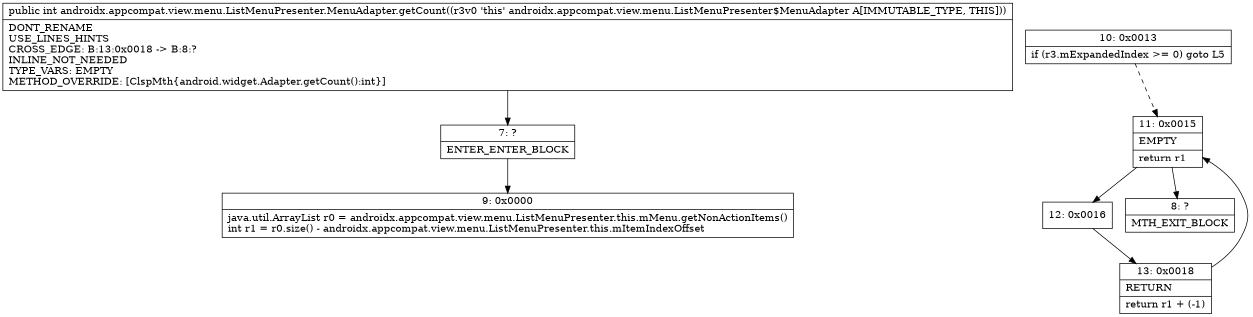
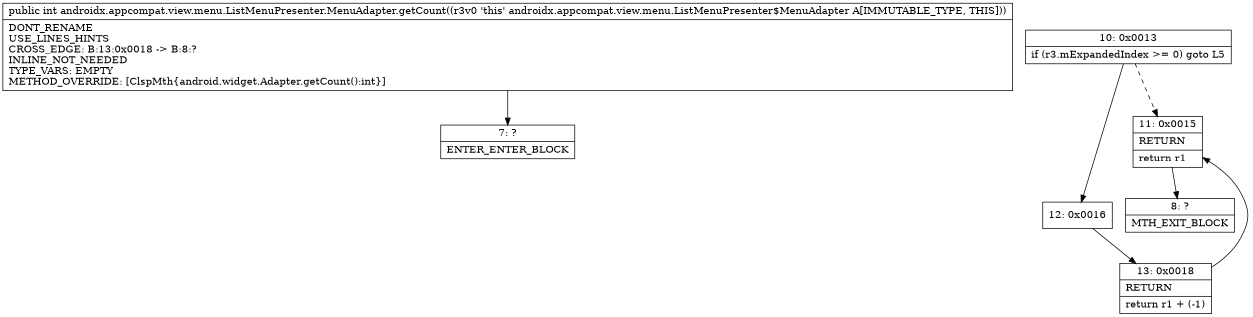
(1158, 141) -> (1162, 141)
(1118, 182) -> (1103, 130)
(508, 215) -> none
